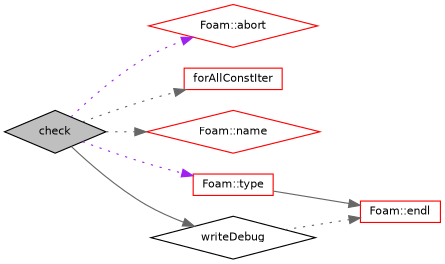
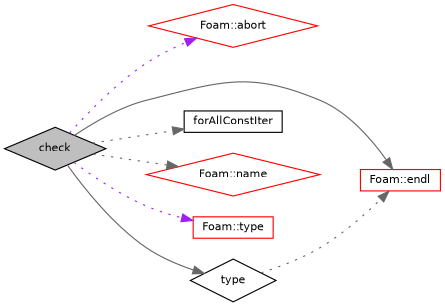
(233, 79) -> (233, 122)
(311, 197) -> (238, 82)
(233, 238) -> (233, 280)
